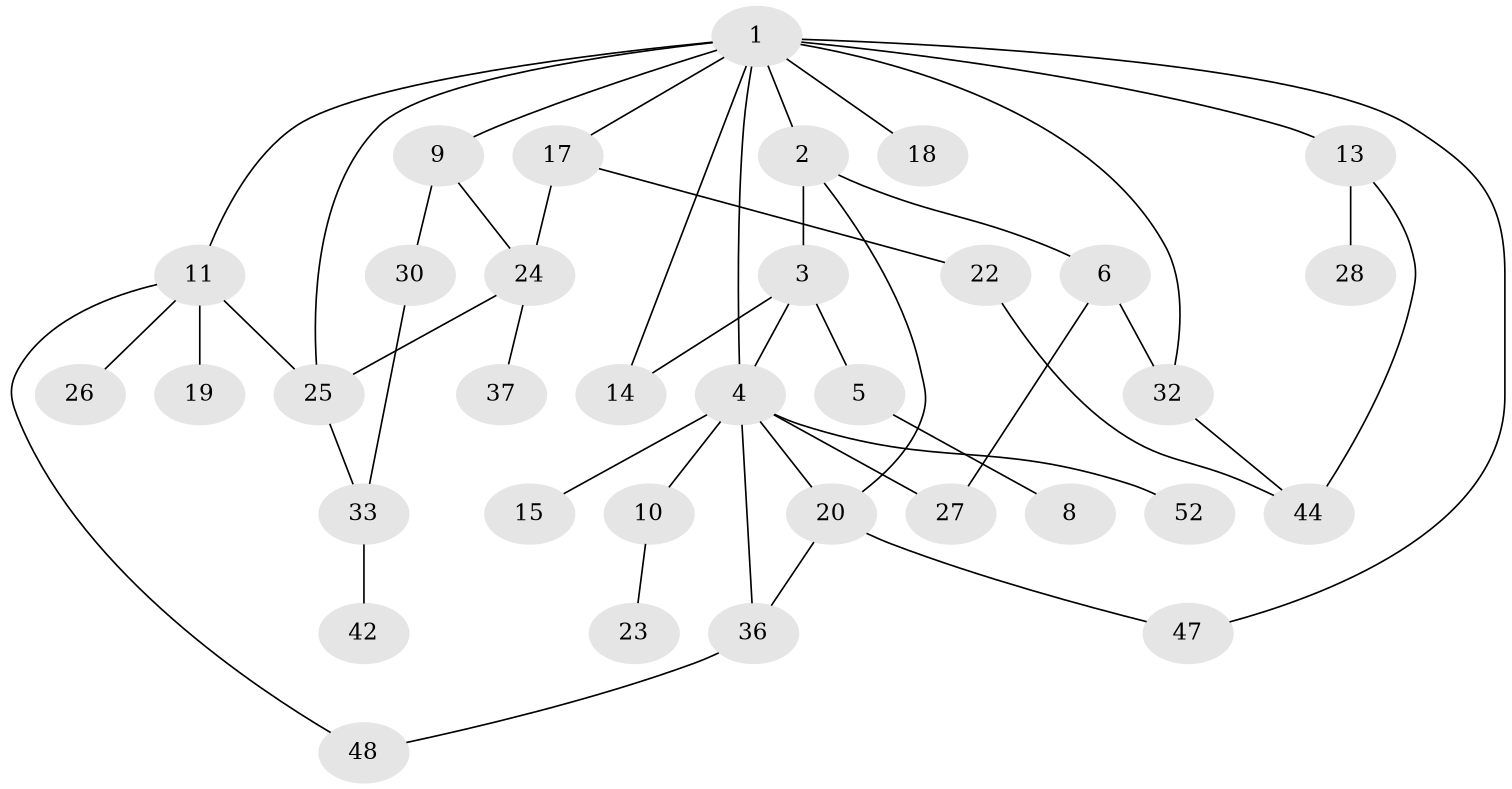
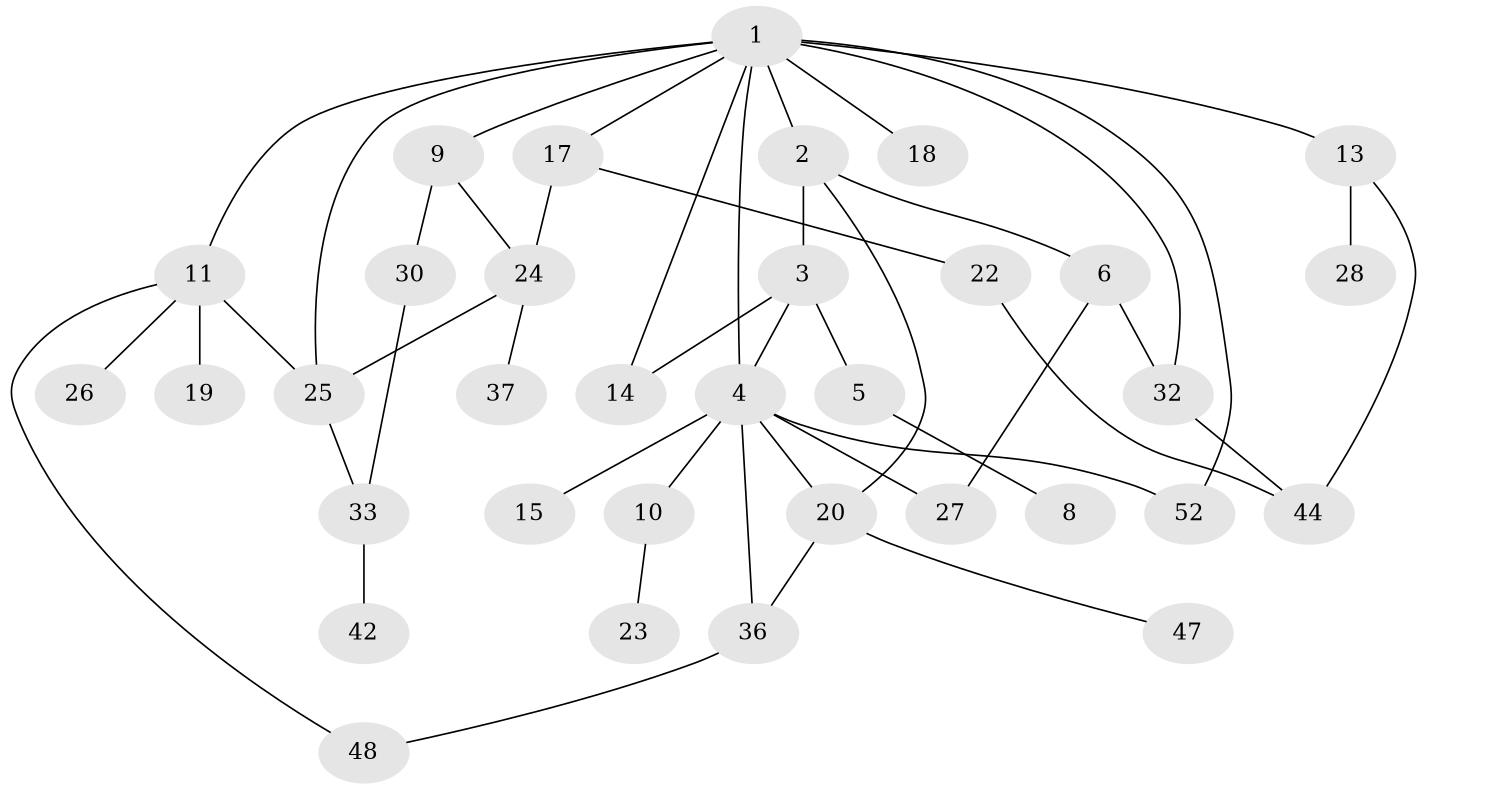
(1440, 146) -> (1139, 154)
